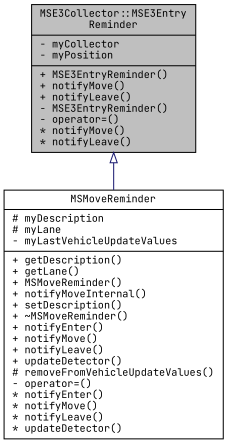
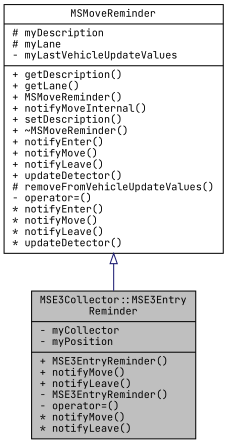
(114, 176) -> (114, 277)
